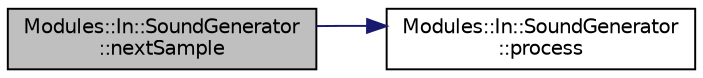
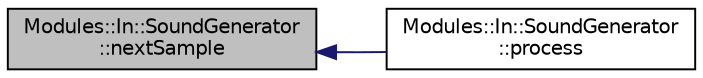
(342, 26) -> (361, 52)
